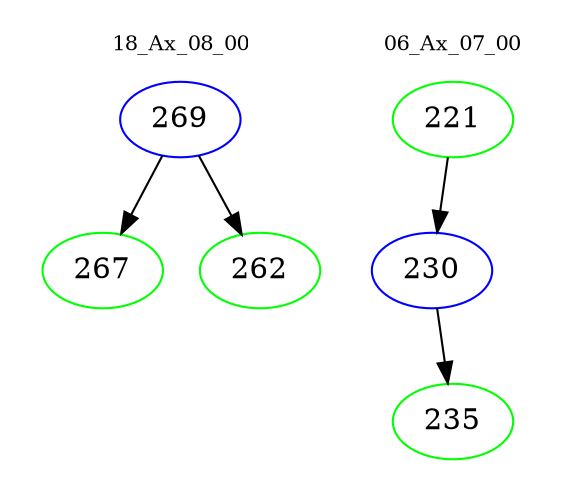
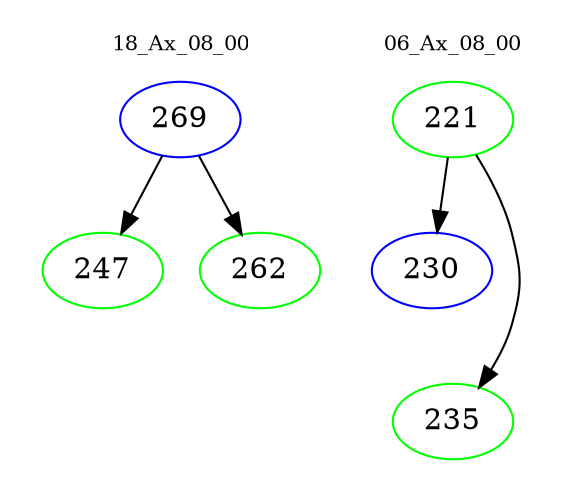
(453, 45) -> (453, 45)
(103, 271) -> (103, 271)
(441, 335) -> (518, 261)
